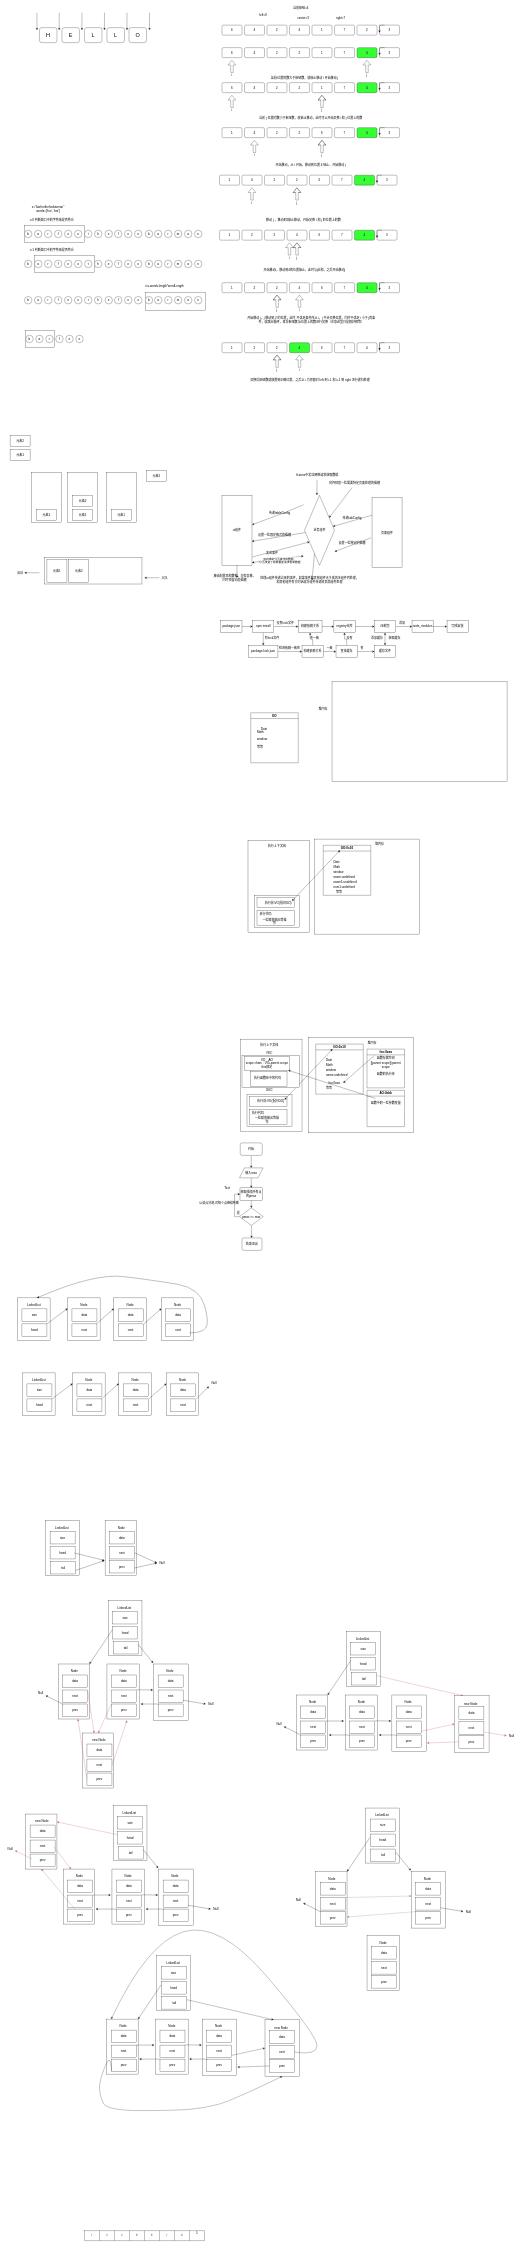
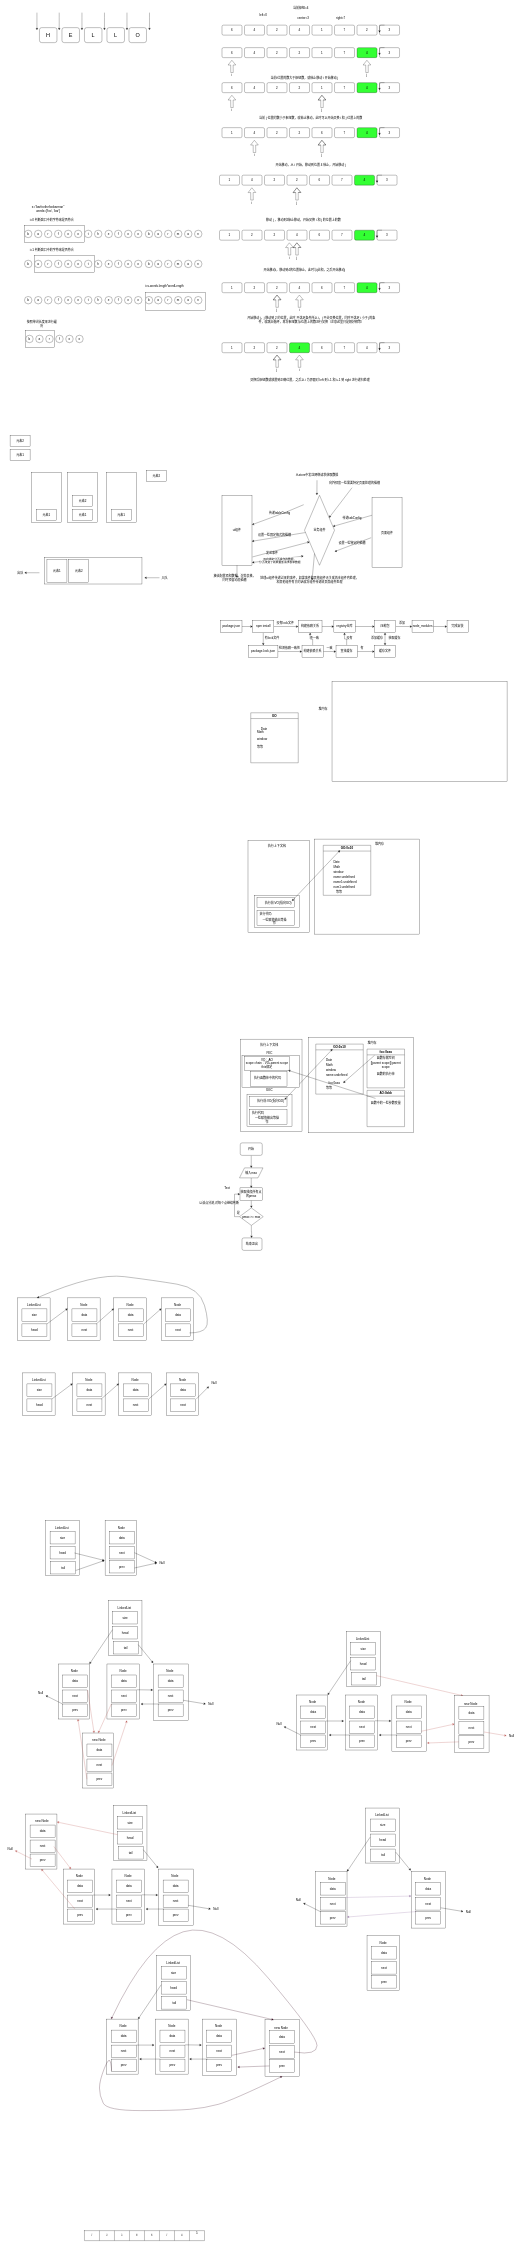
none -> (42, 324)
